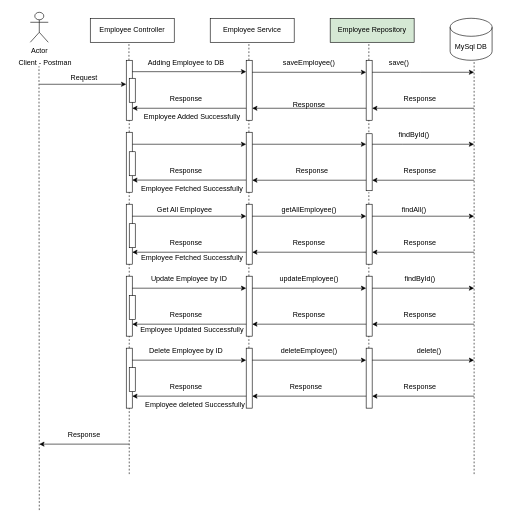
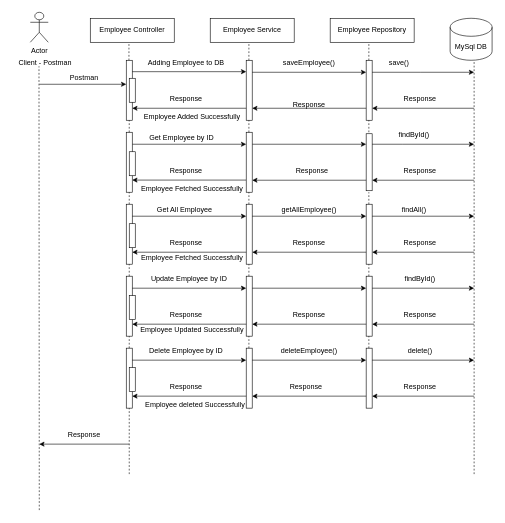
(372, 30) -> (372, 30)
(84, 78) -> (84, 78)
none -> (182, 138)
(309, 279) -> none
(429, 351) -> (420, 351)
